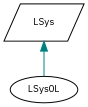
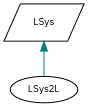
(44, 90) -> (44, 90)
